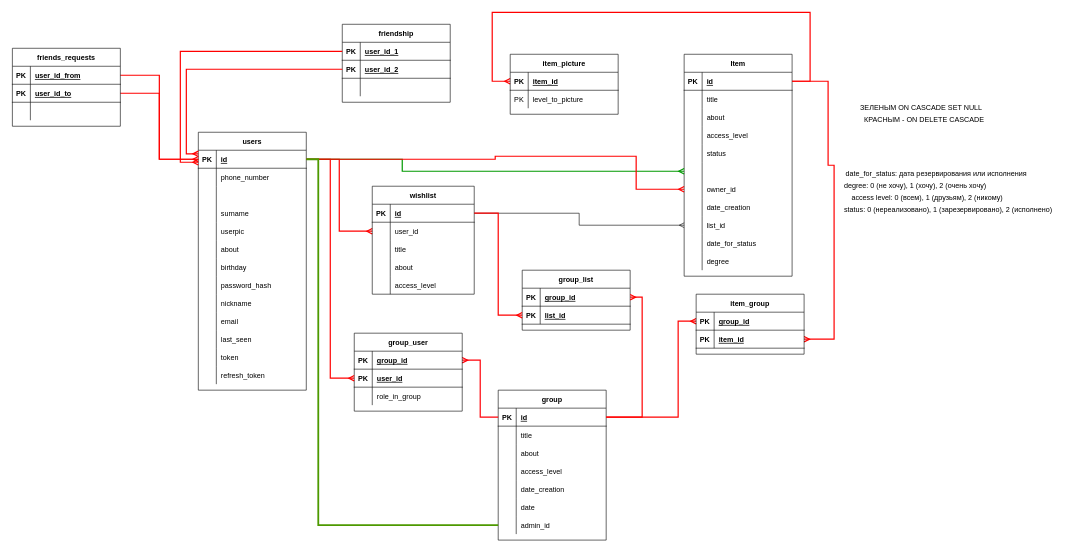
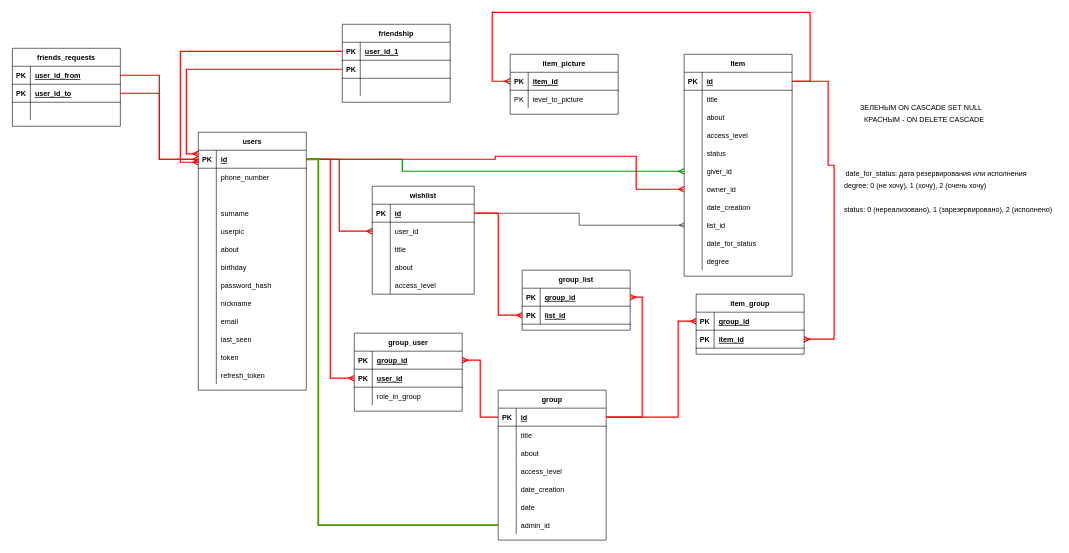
(405, 69) -> none
none -> (747, 171)
(927, 198) -> none
